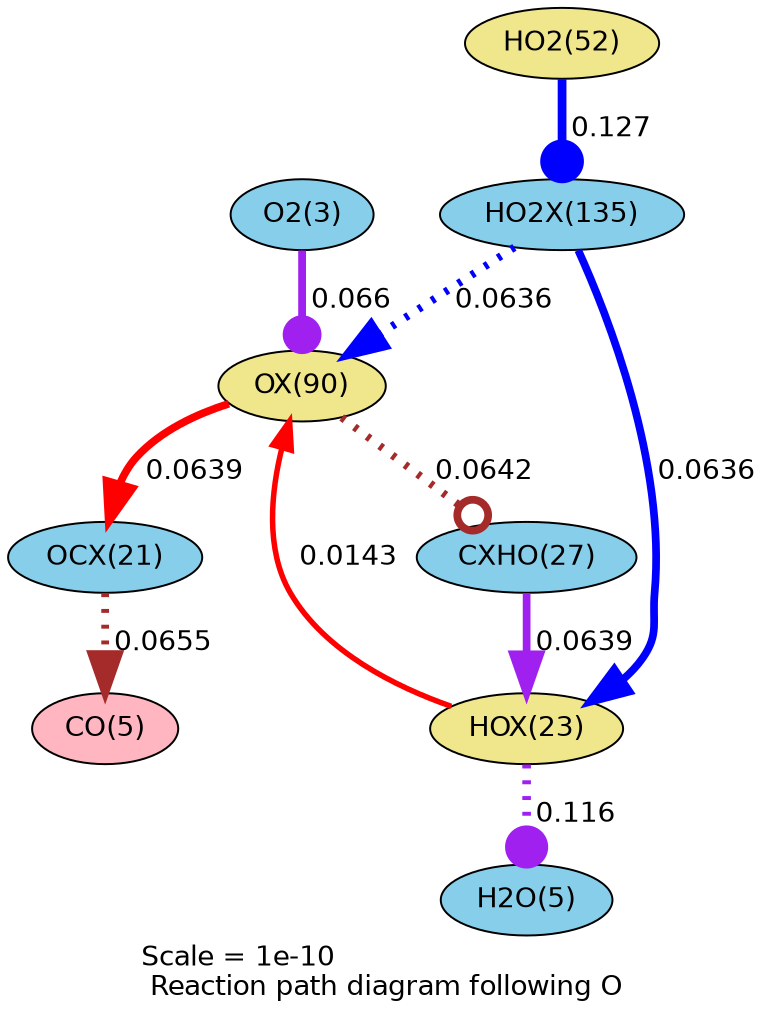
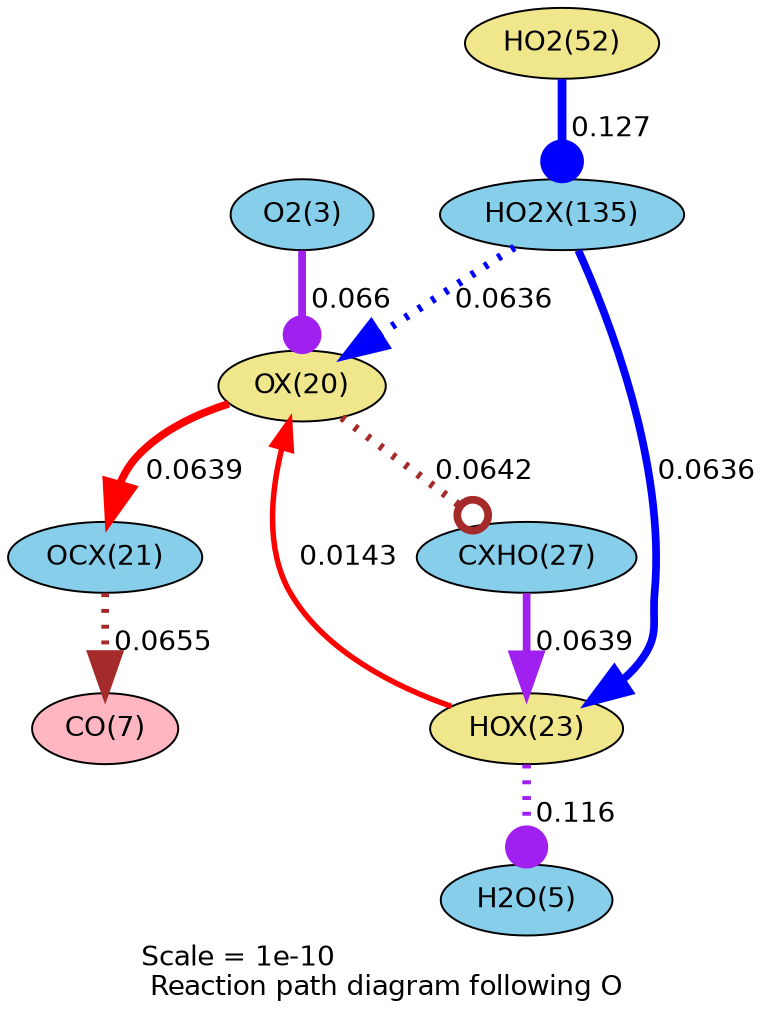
(302, 386) -> (302, 386)
(105, 729) -> (105, 729)
